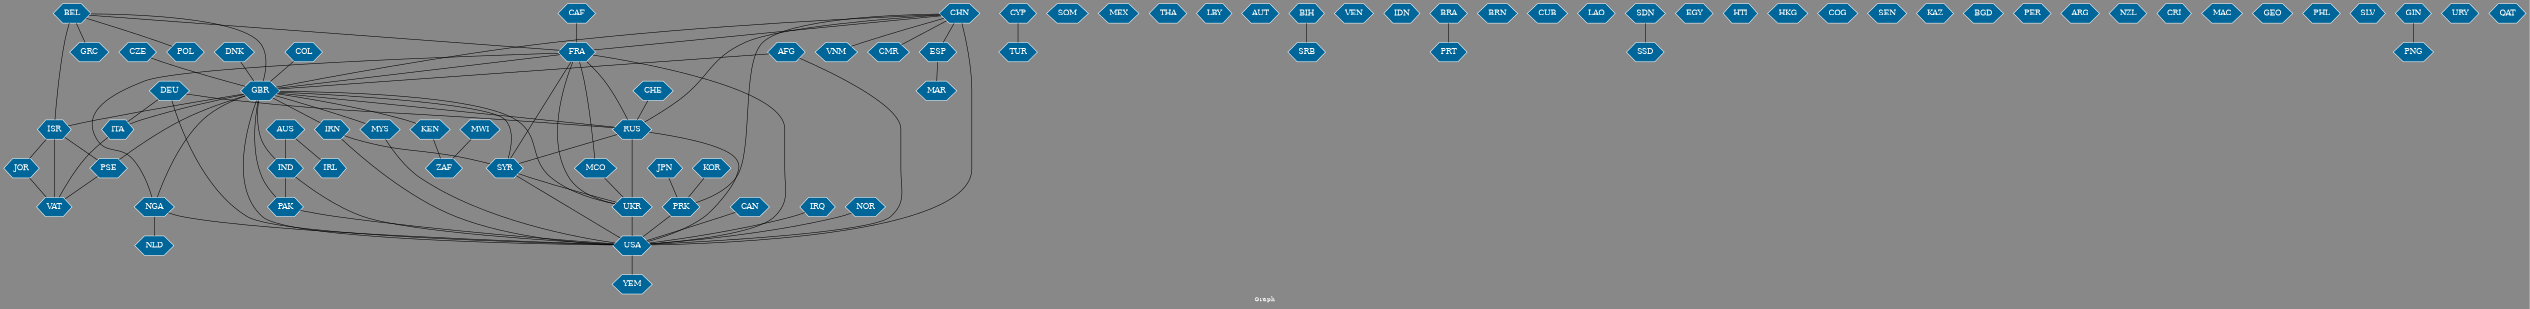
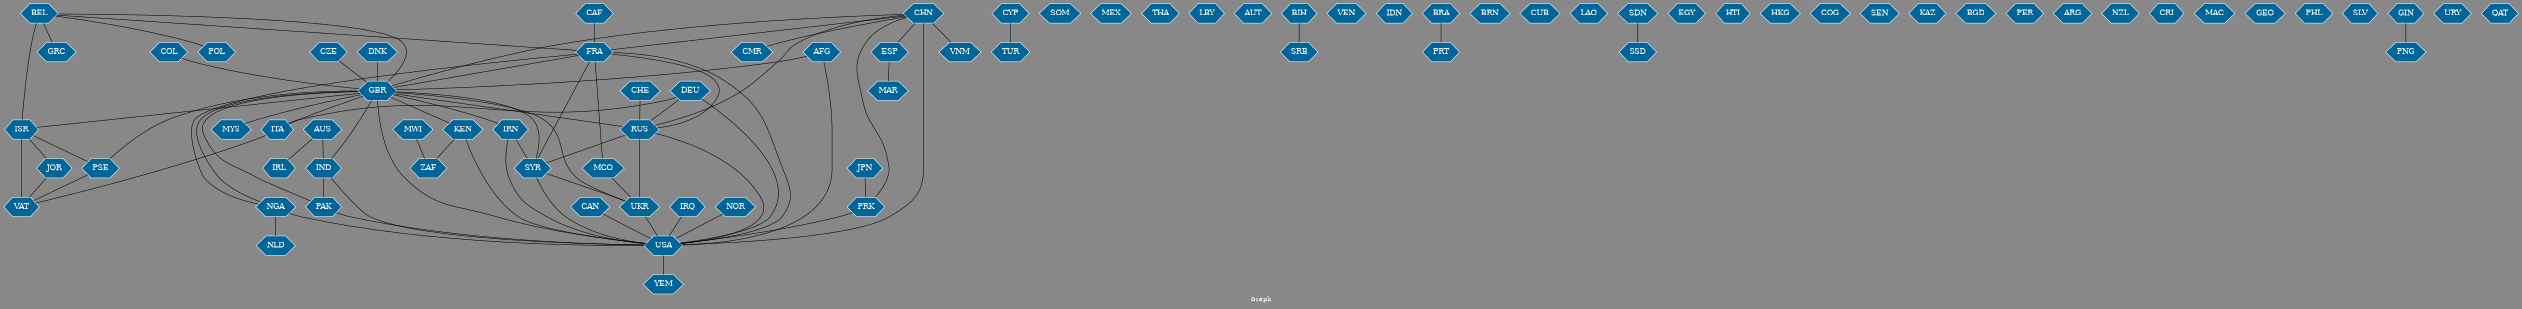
(558, 147) -> none
(712, 168) -> none
(490, 212) -> (524, 220)
